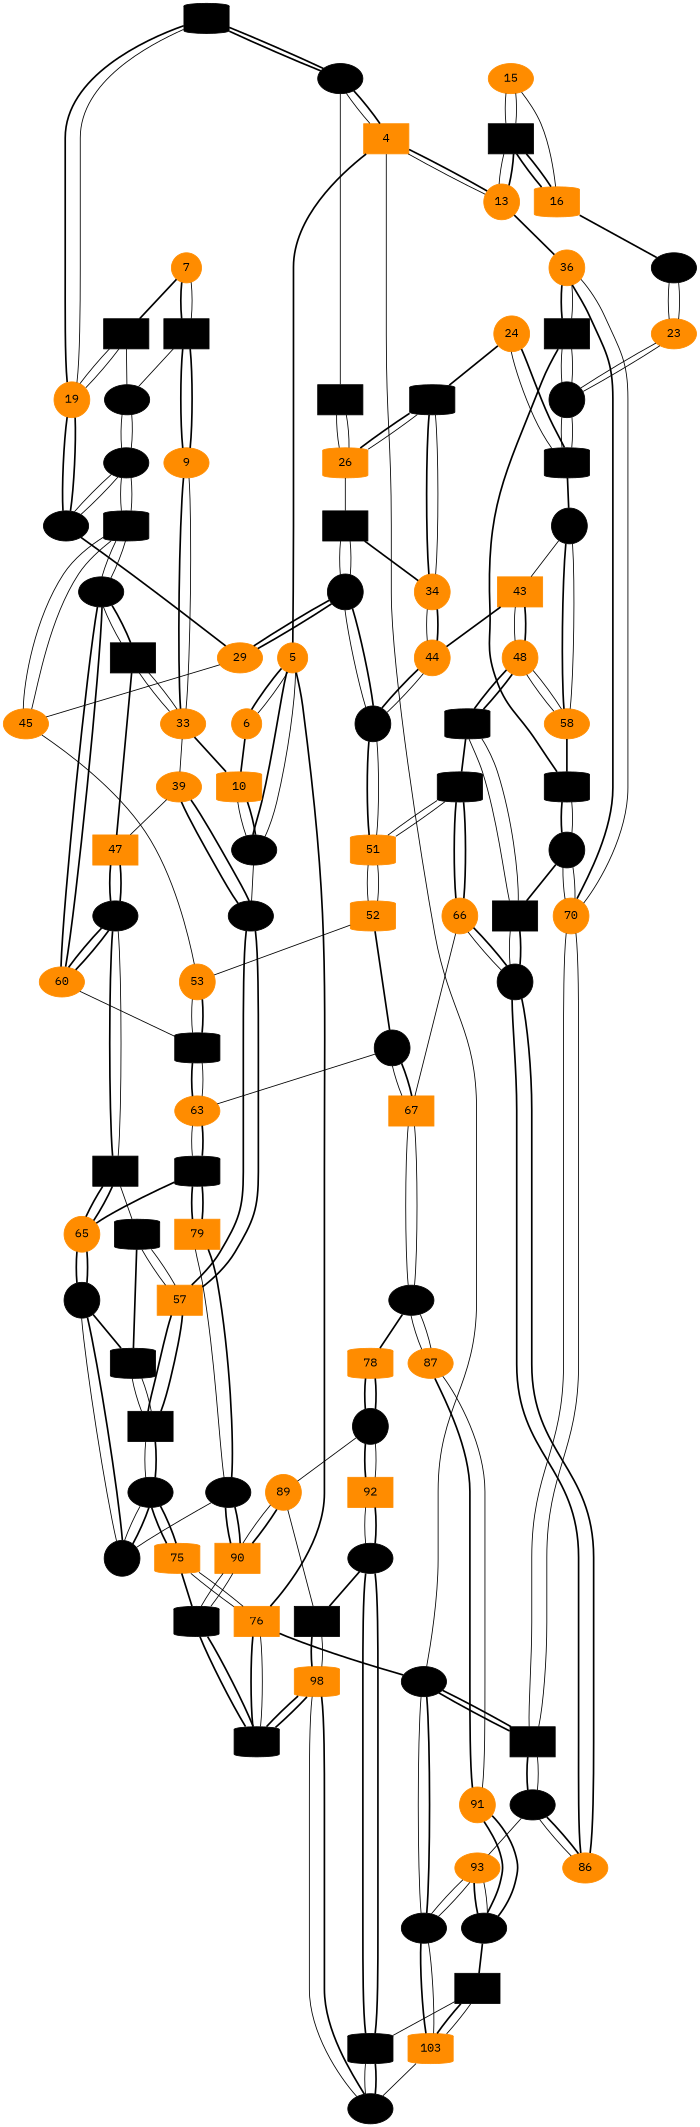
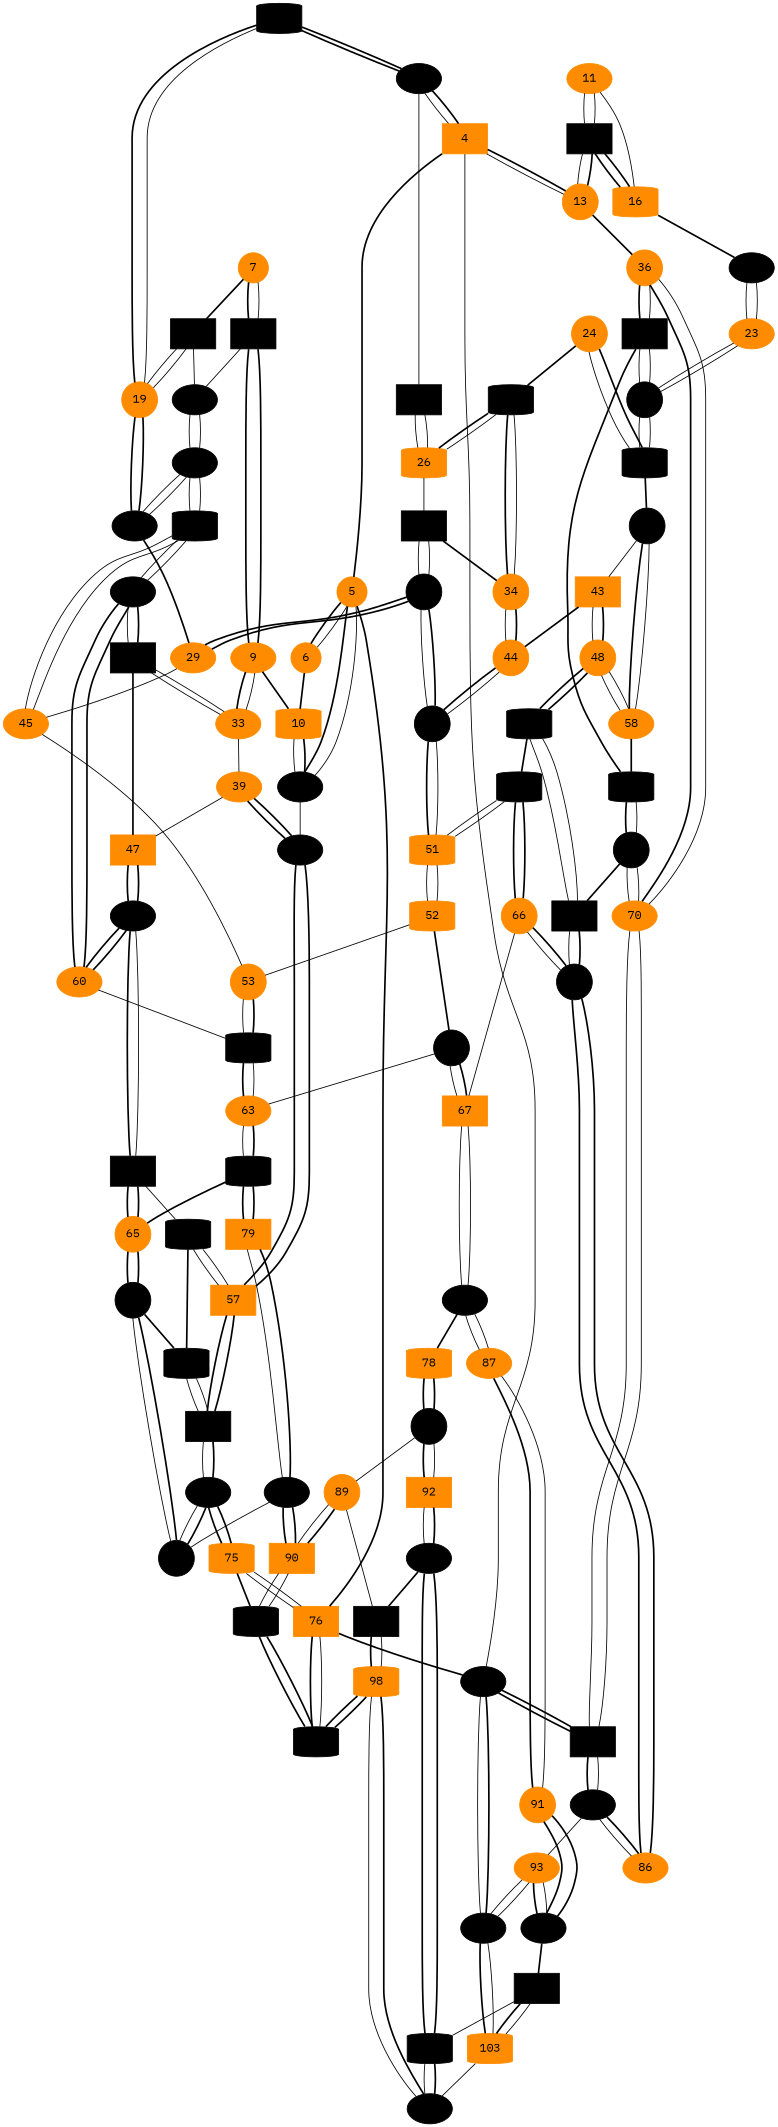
(511, 79) -> (589, 79)
(210, 754) -> (275, 690)
(571, 916) -> (635, 916)
